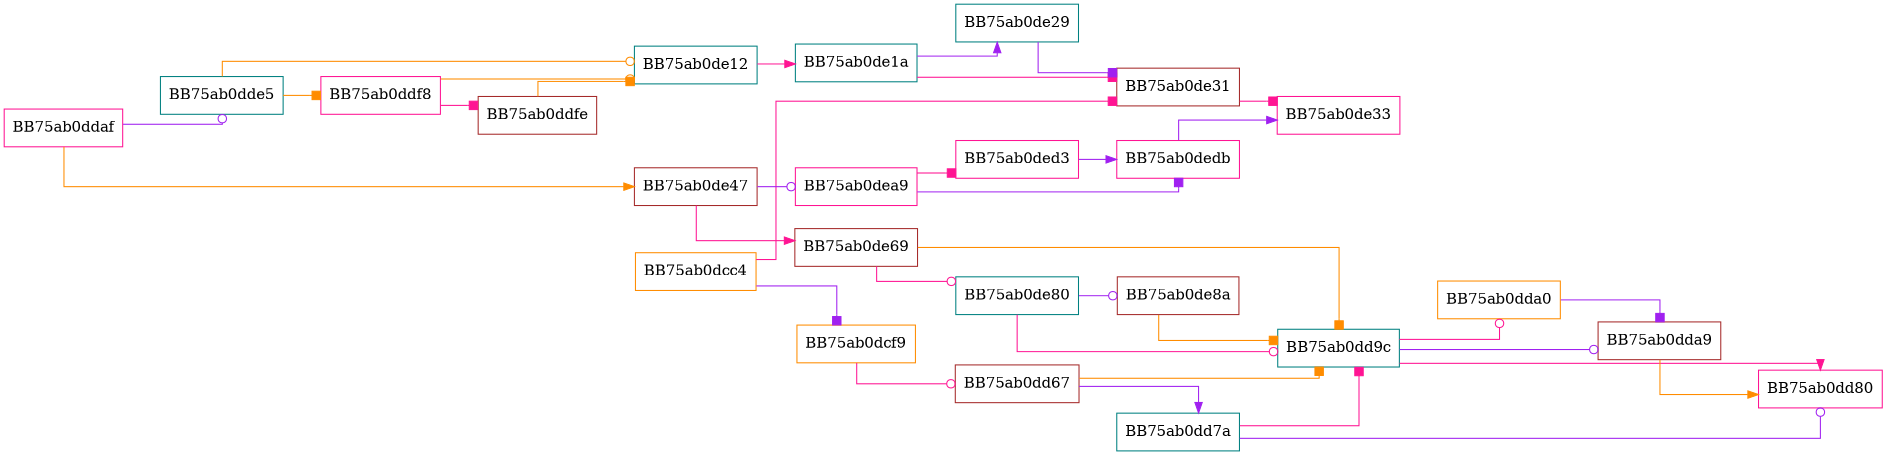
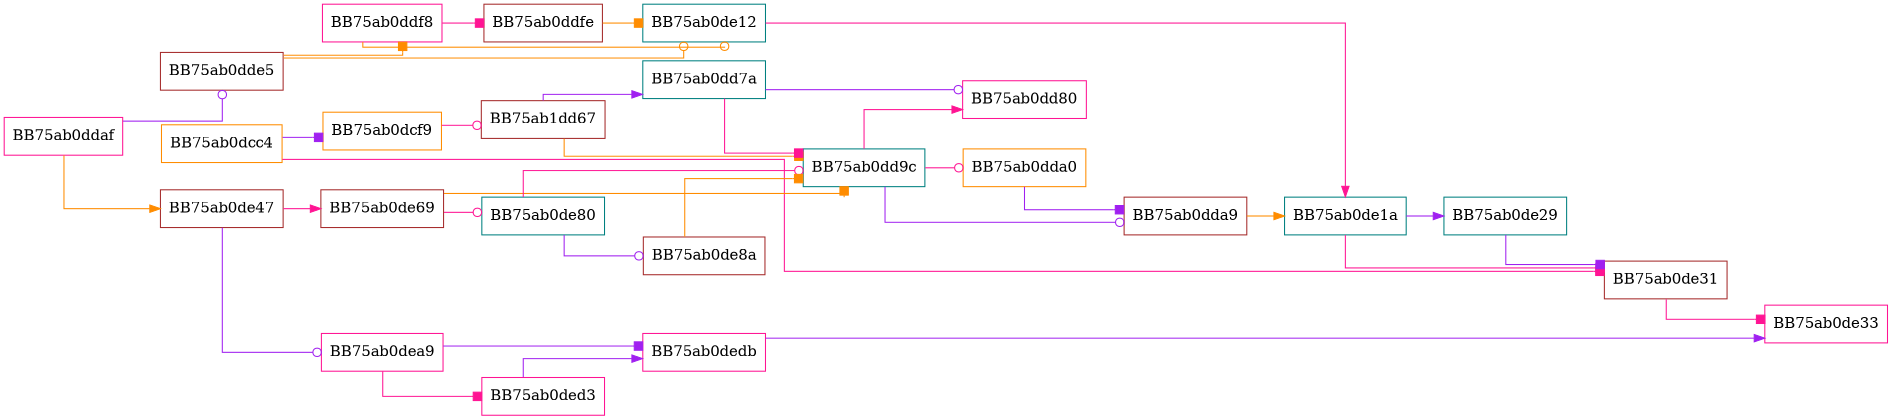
(222, 95) -> (222, 71)
(1017, 384) -> (543, 120)
(1687, 395) -> (1260, 216)
